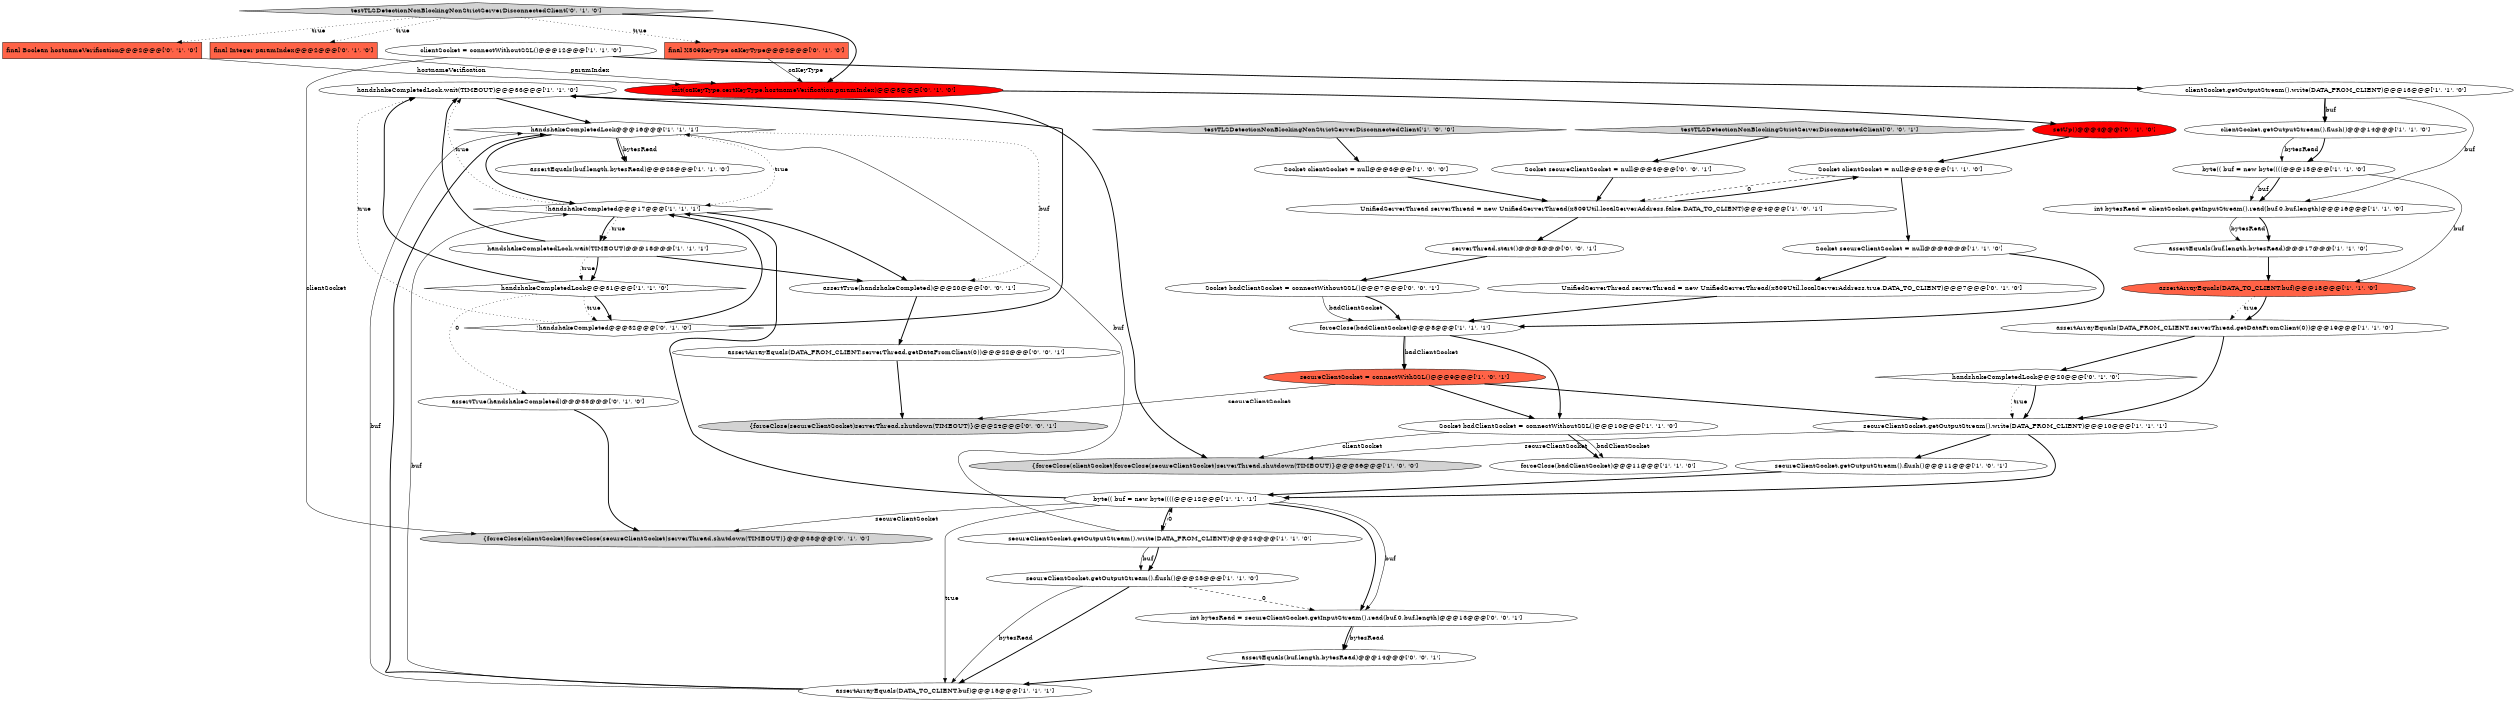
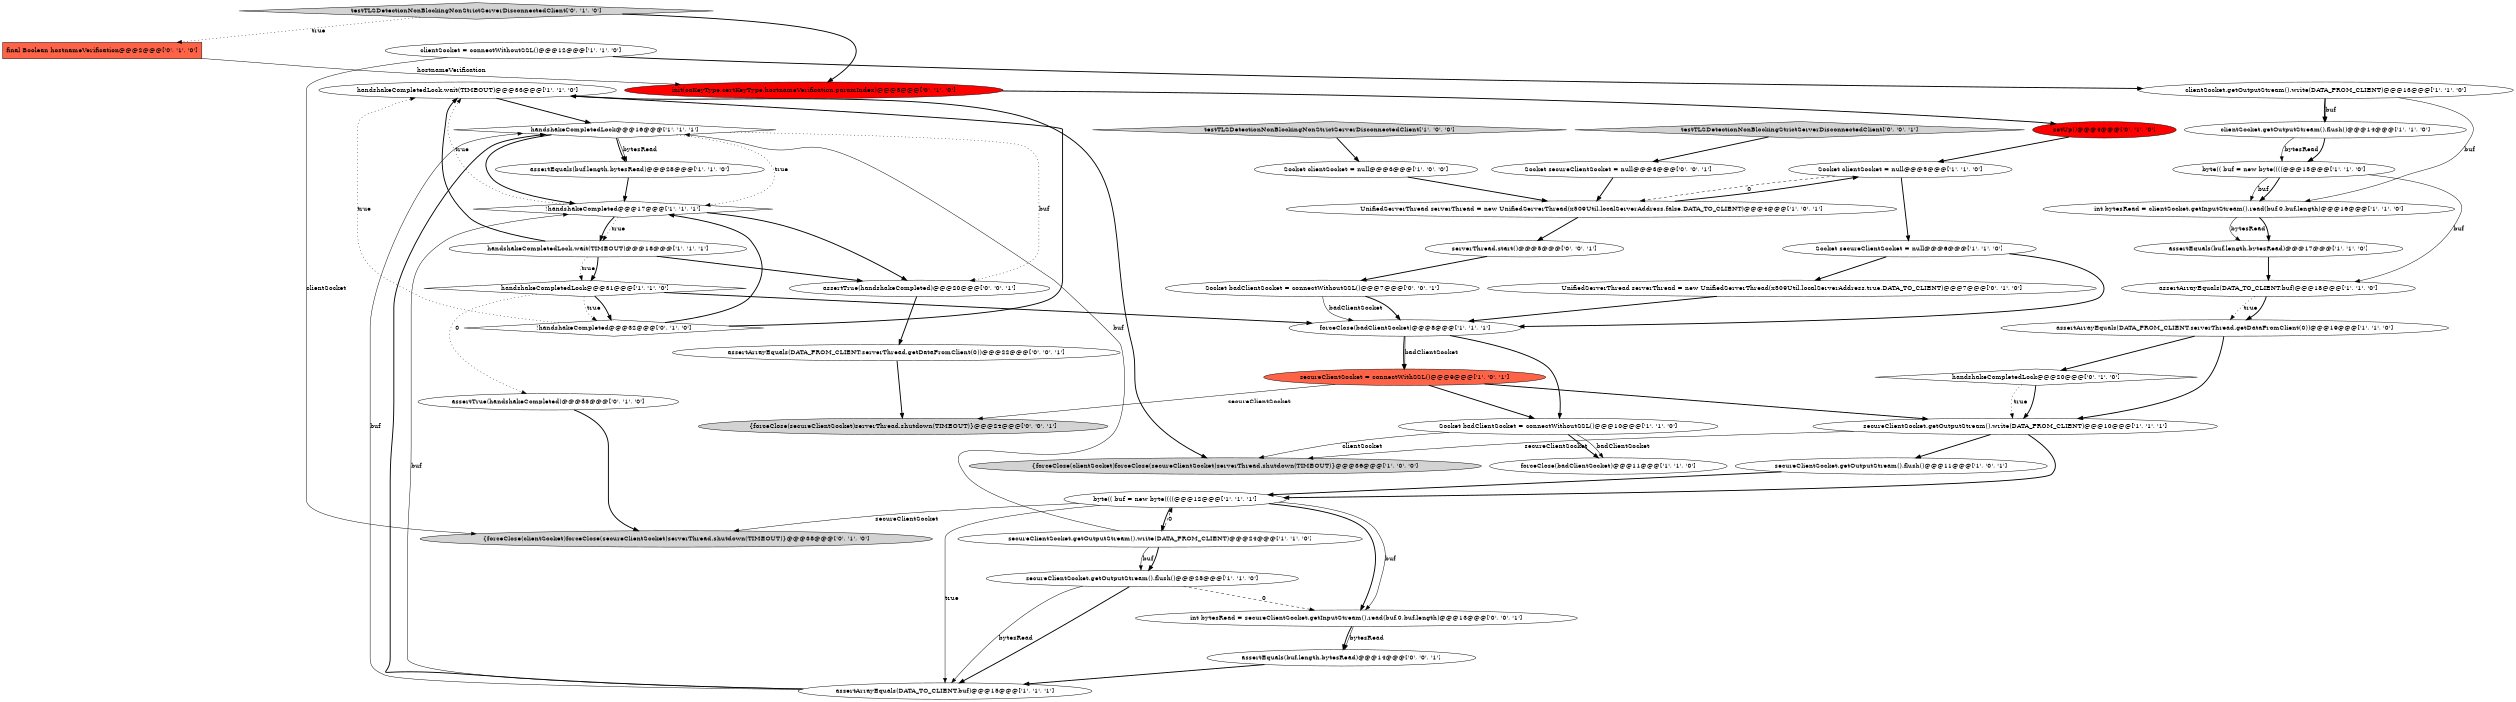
(294, 51) -> none
(756, 51) -> none
(403, 243) -> (986, 308)
(2268, 288) -> (2268, 288)
(694, 435) -> (627, 187)
